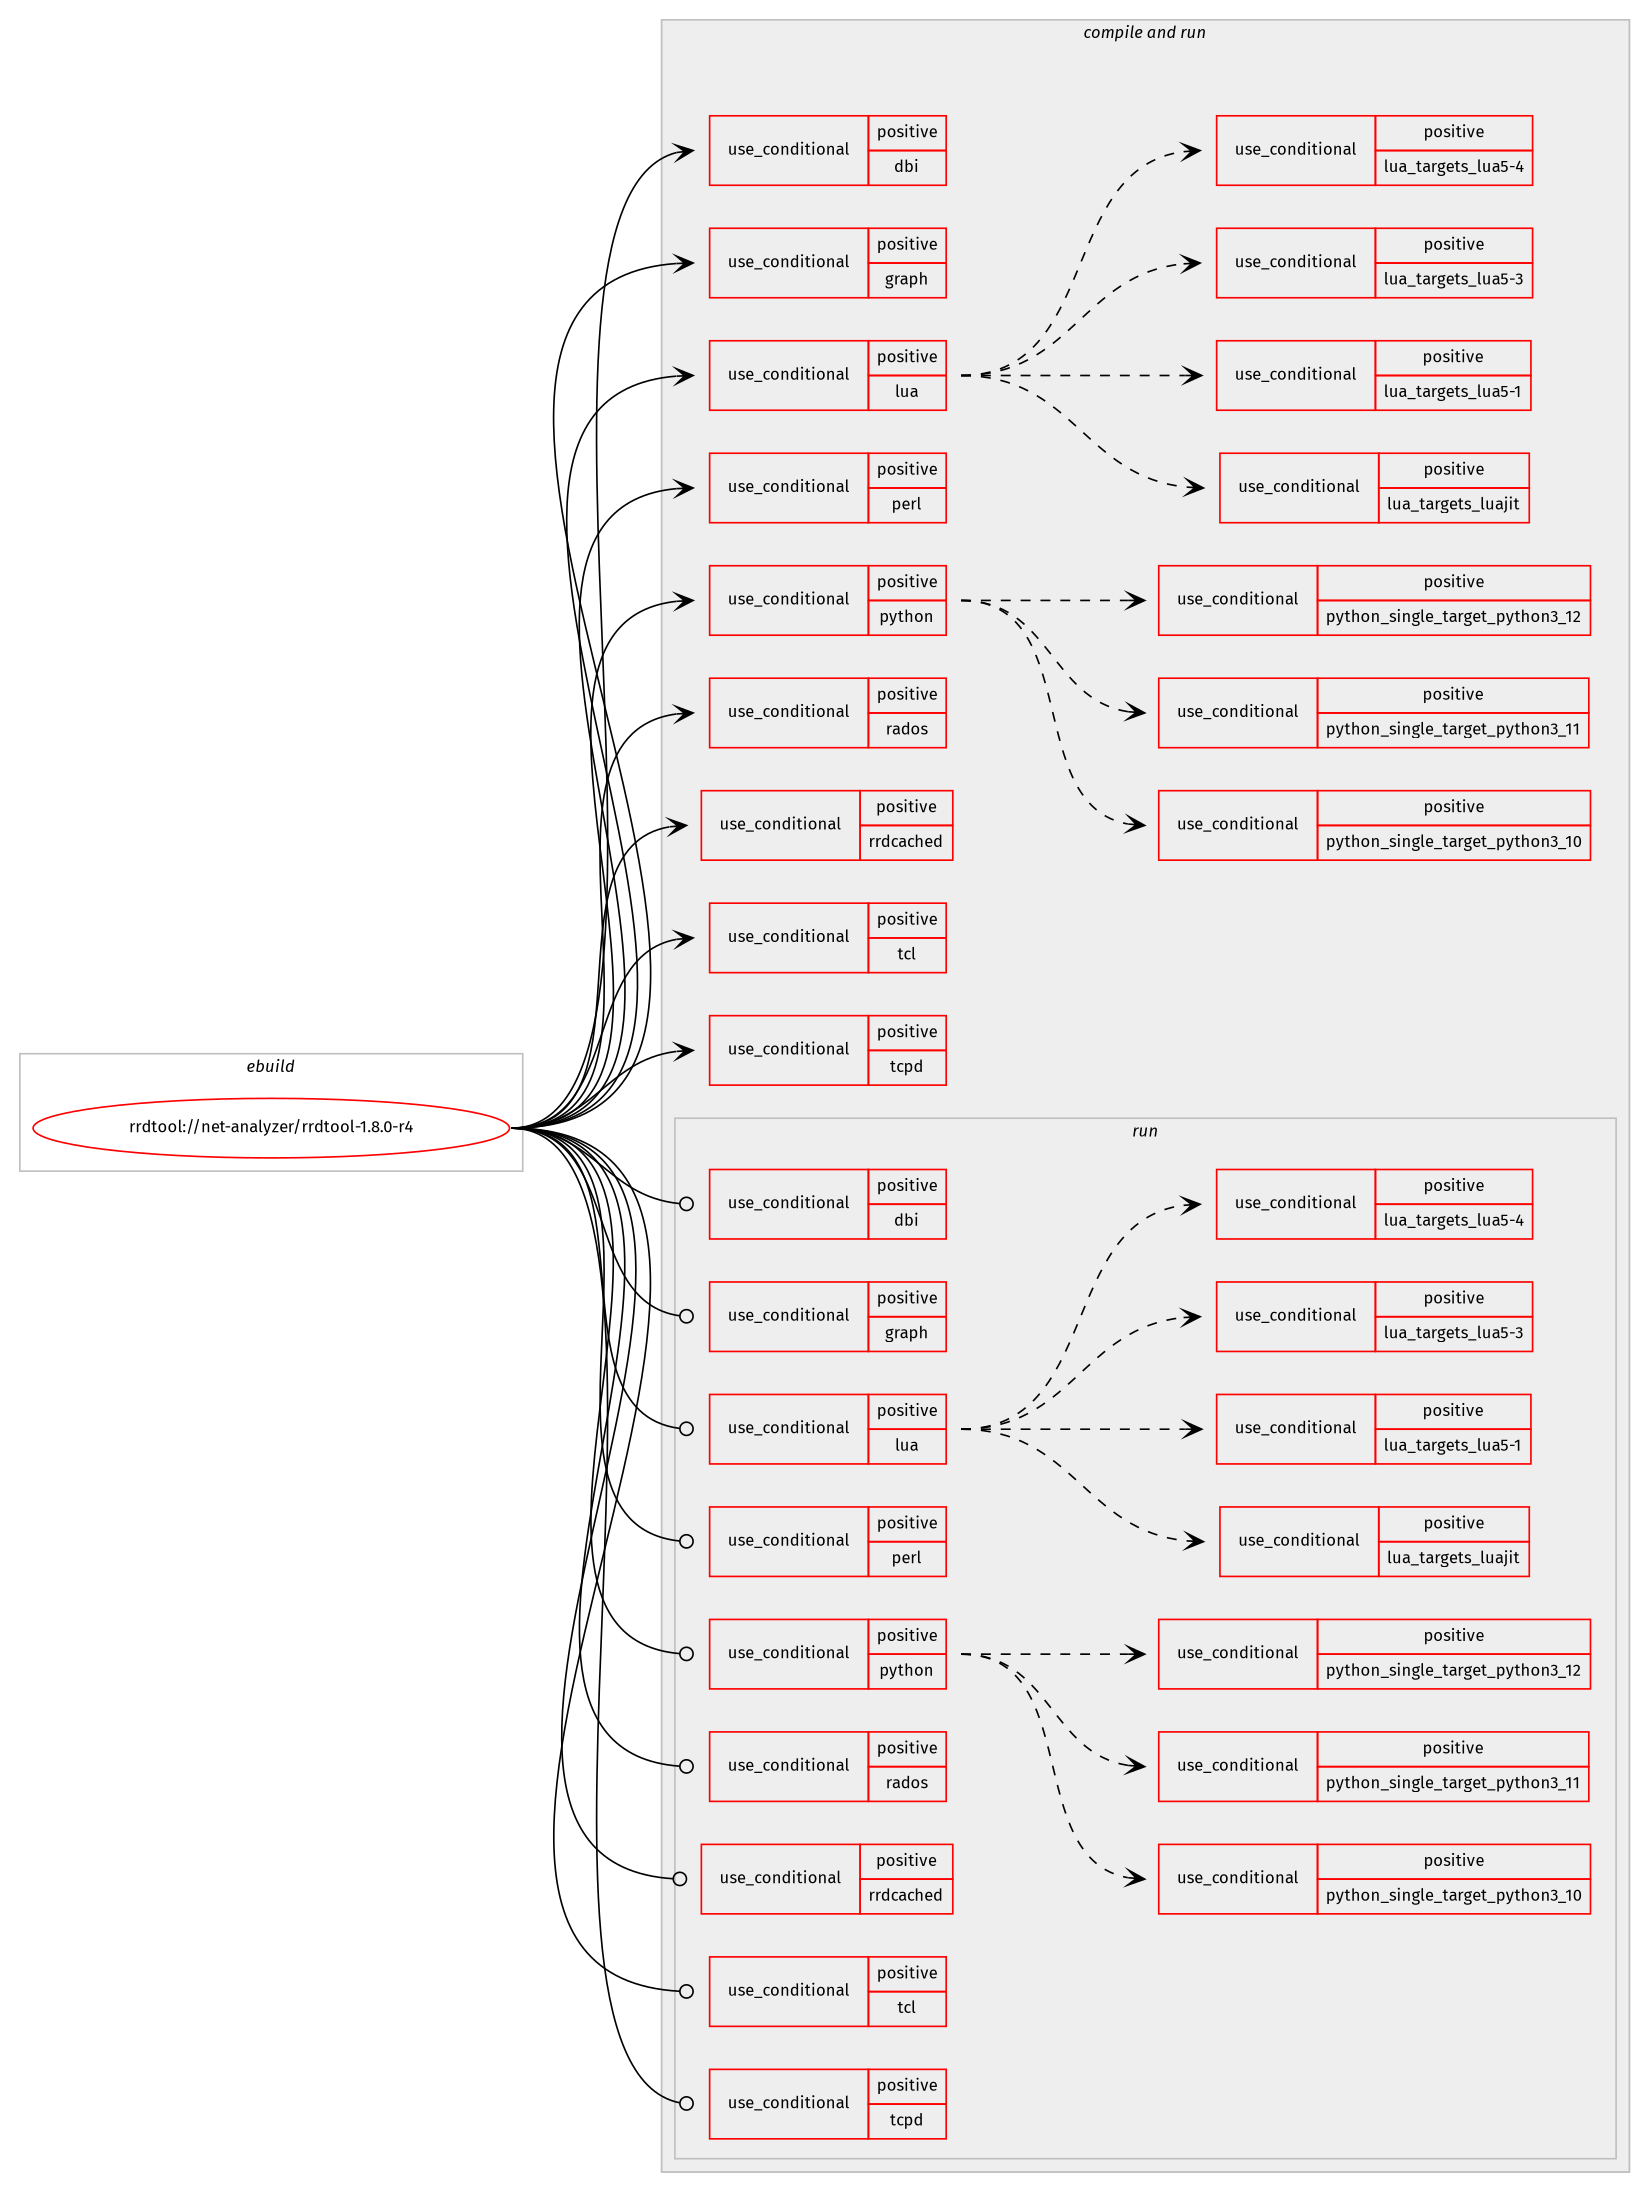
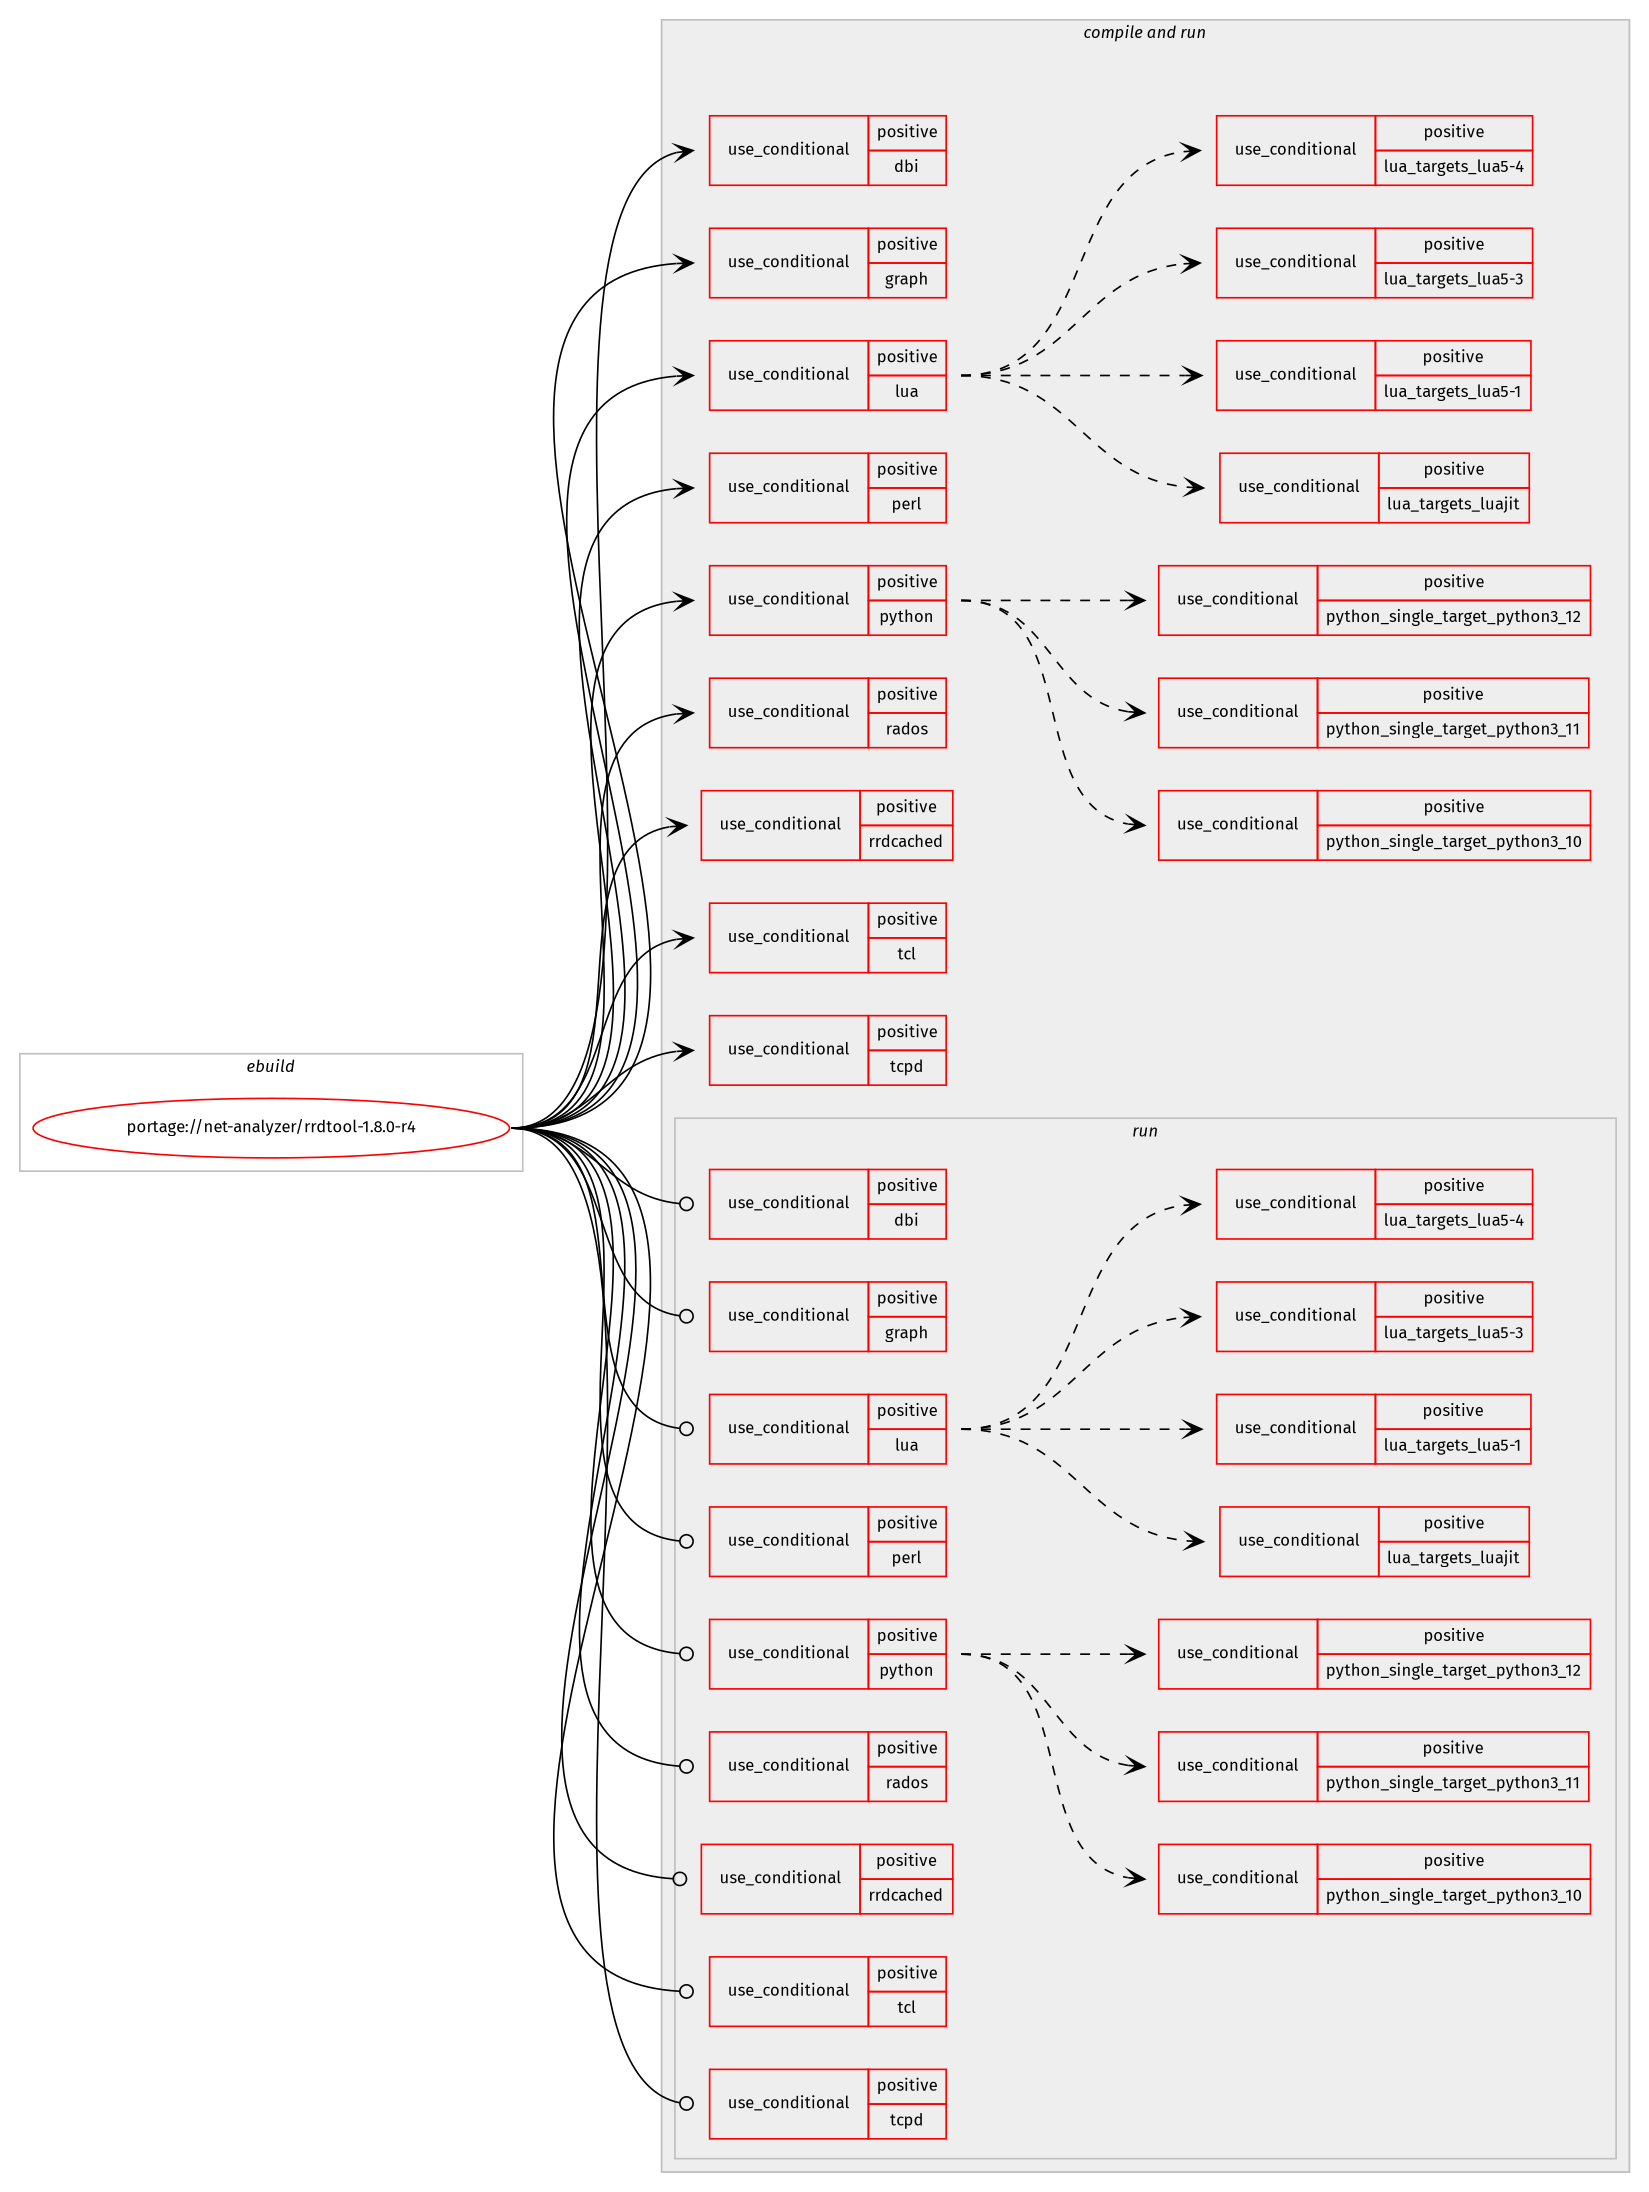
(271, 1128) -> (271, 1128)
